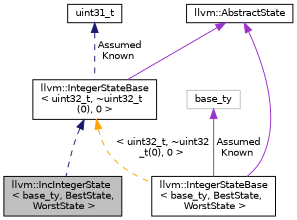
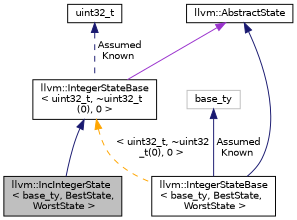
(95, 14) -> (95, 14)
(270, 106) -> (270, 106)
(214, 148) -> (214, 148)
(72, 152) -> (72, 152)
